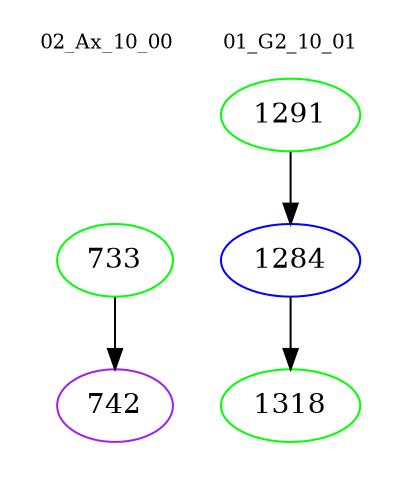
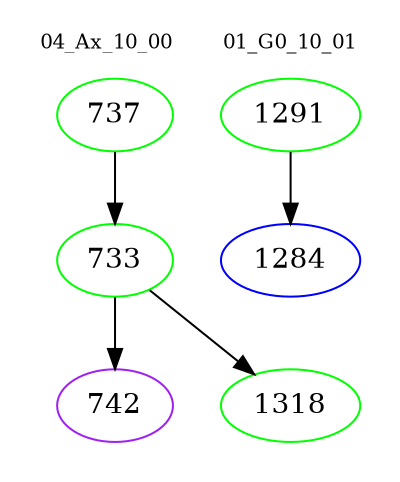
(107, 43) -> (107, 43)
(291, 43) -> (291, 43)
none -> (115, 115)
(291, 323) -> (176, 312)
